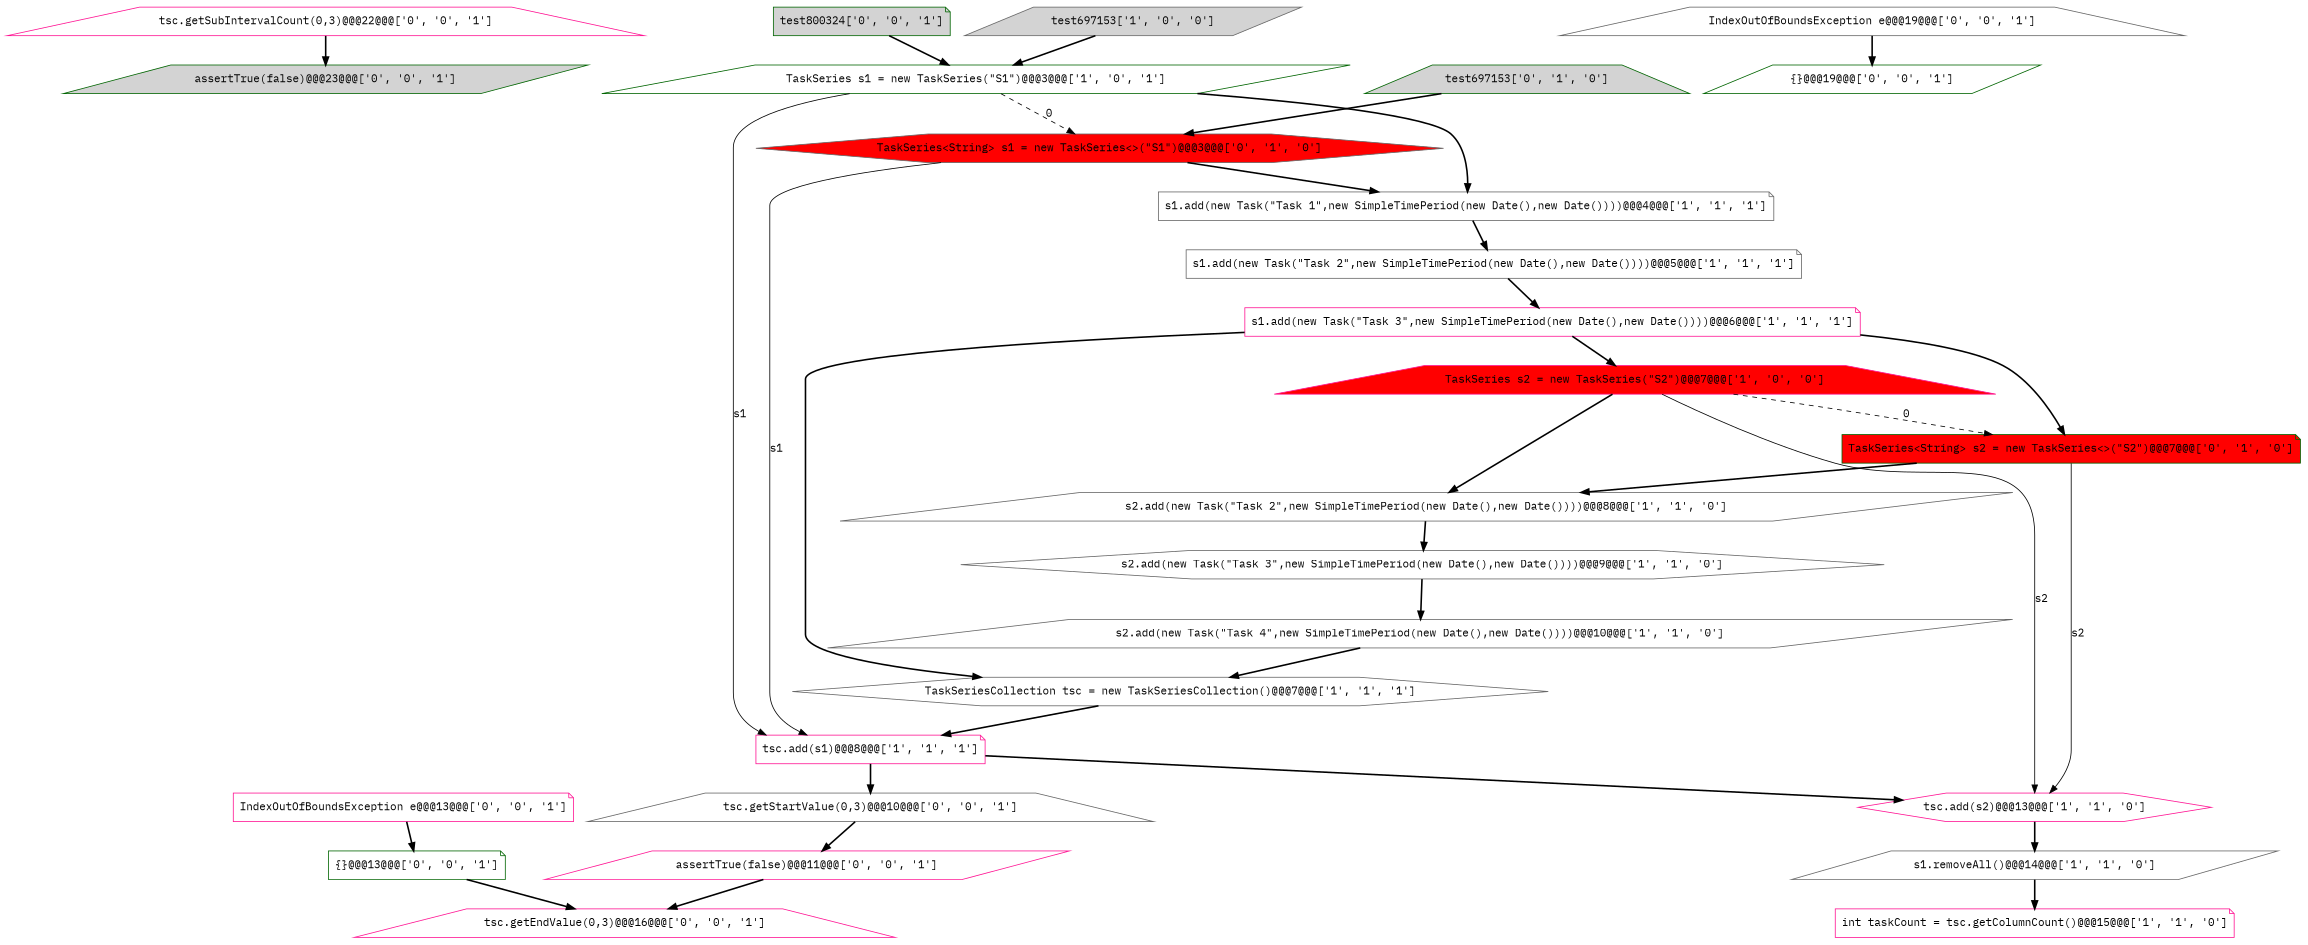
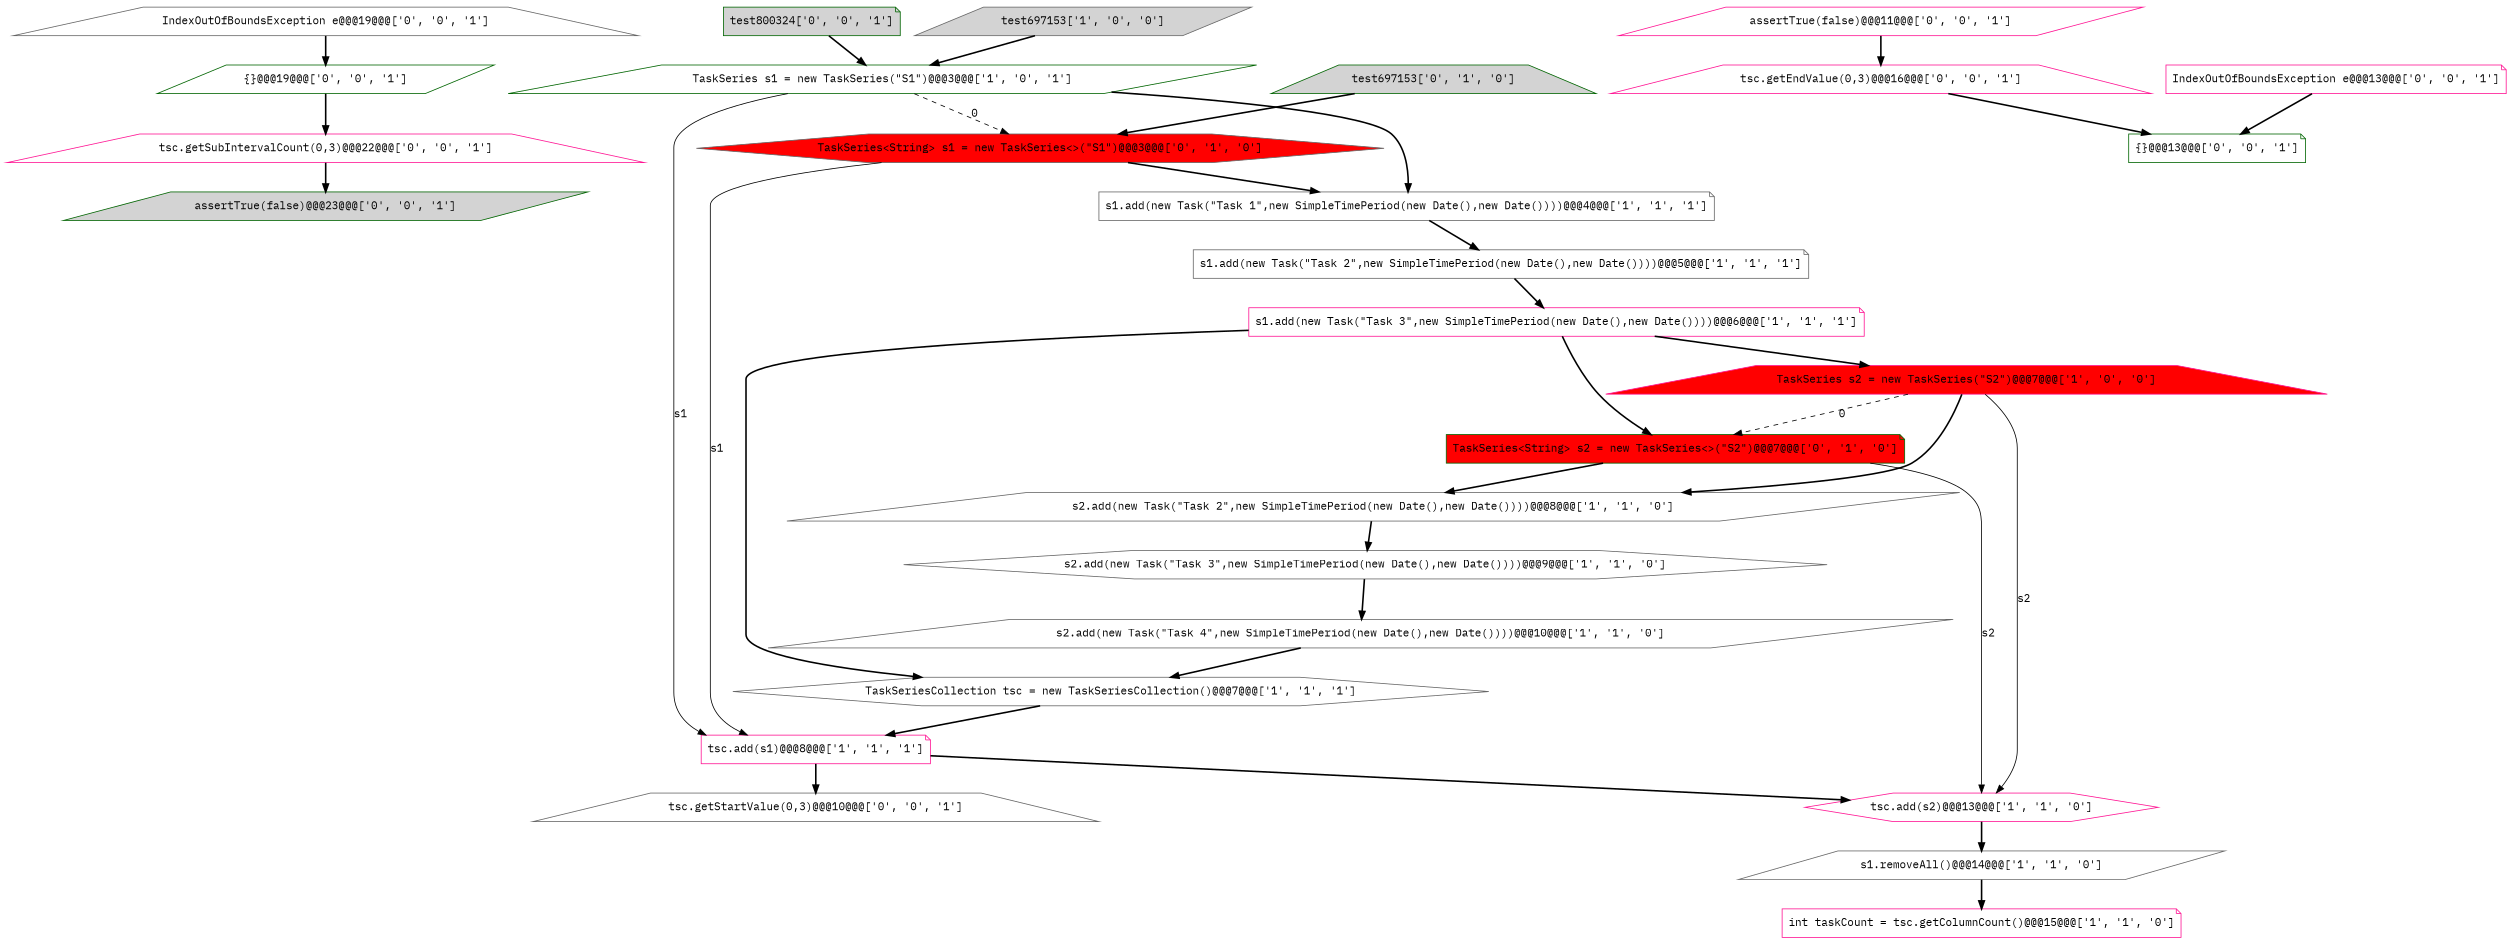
none -> (326, 110)
(842, 834) -> none
(517, 893) -> (2045, 113)
